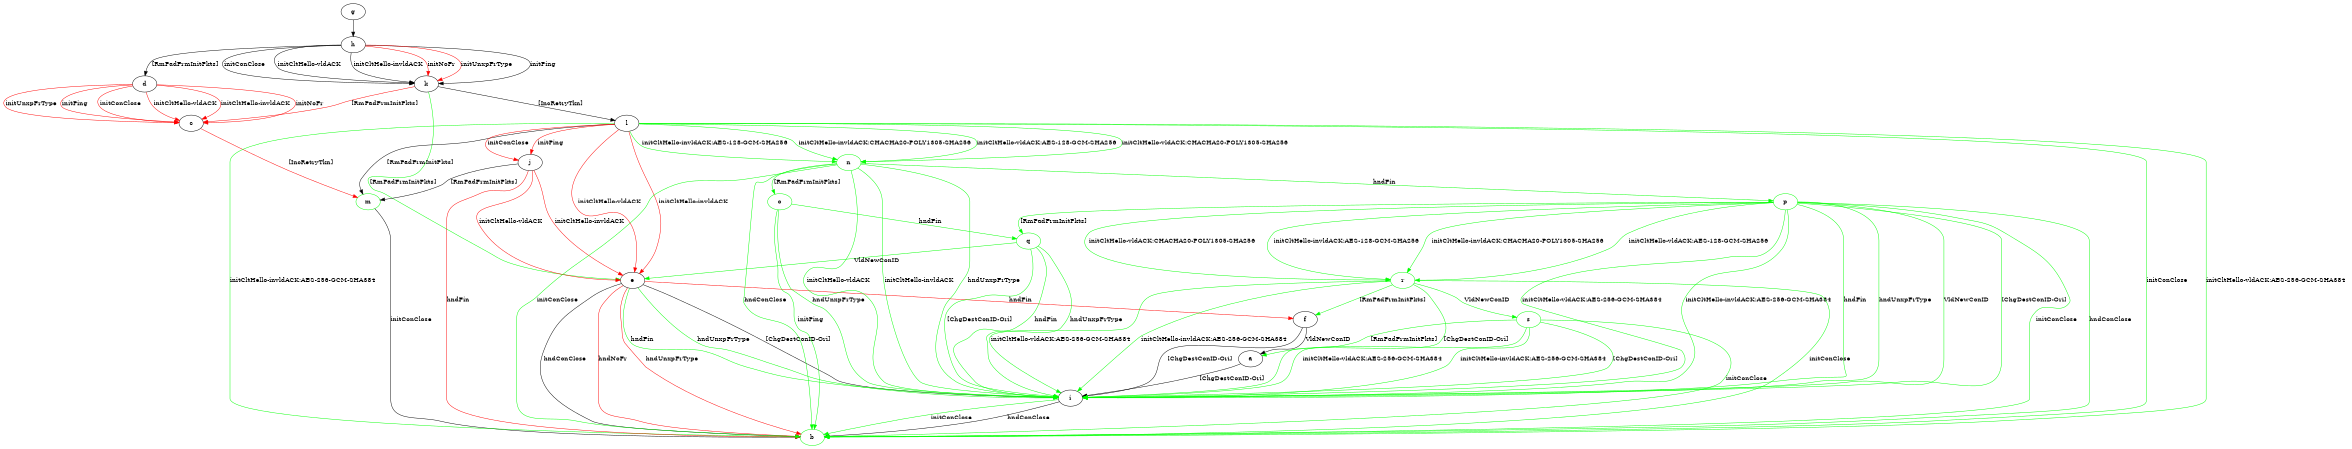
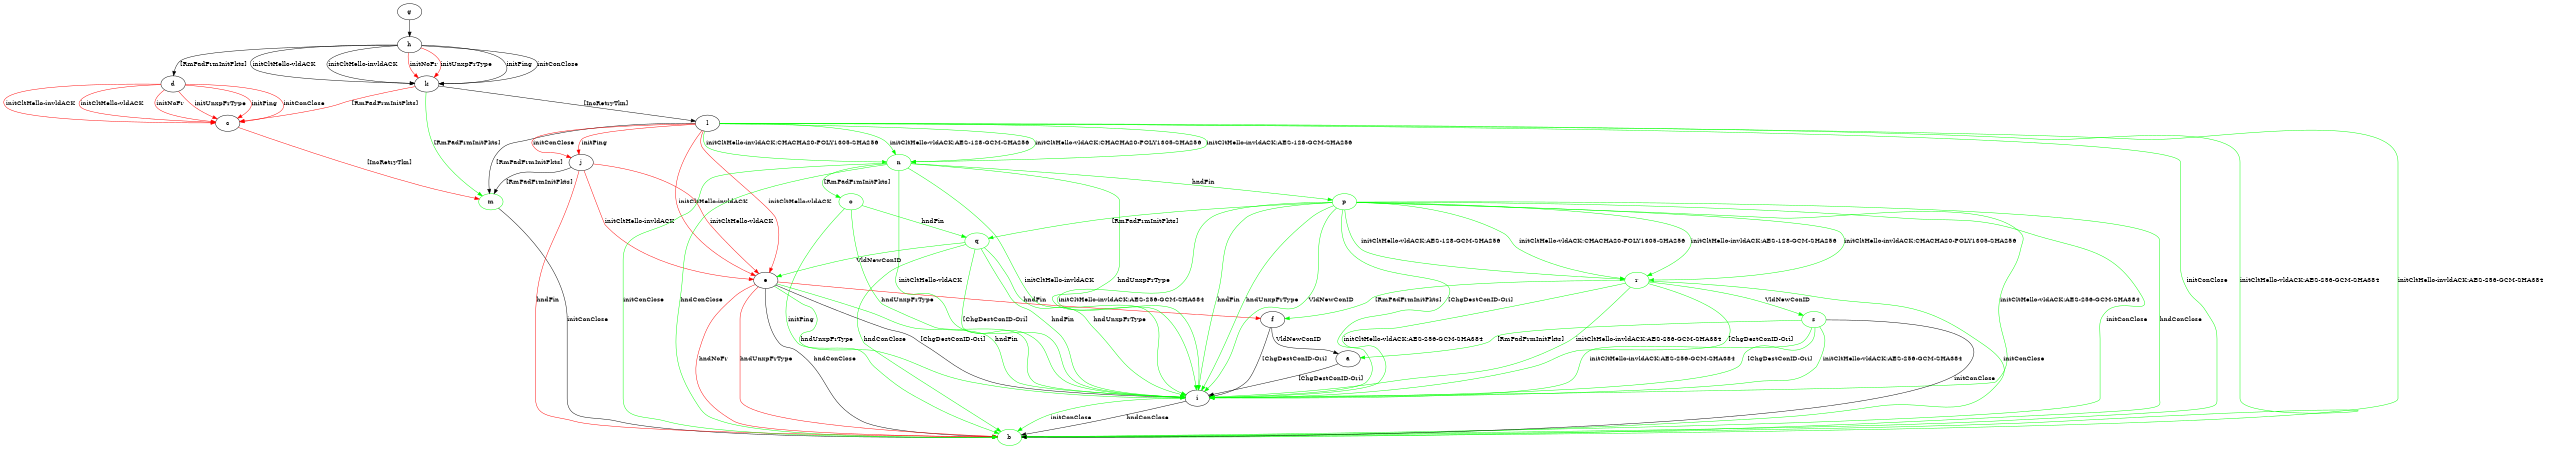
(424, 216) -> (437, 151)
none -> (862, 340)
(1388, 417) -> (1699, 419)
